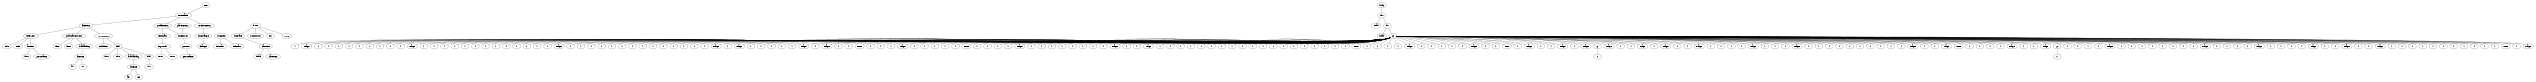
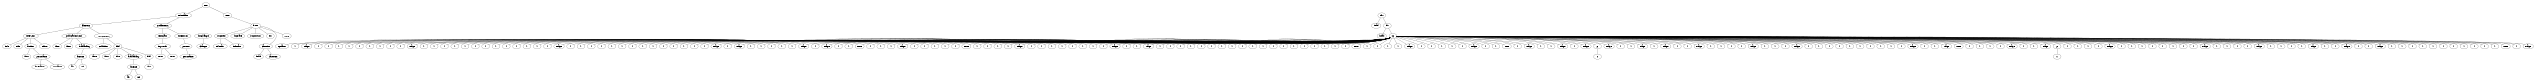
(1382, 5) -> none
none -> (227, 15)
(183, 26) -> none
(204, 26) -> none
none -> (239, 31)
(252, 41) -> (275, 33)
none -> (45, 46)
none -> (282, 46)
none -> (94, 57)
none -> (40, 67)
none -> (57, 67)
